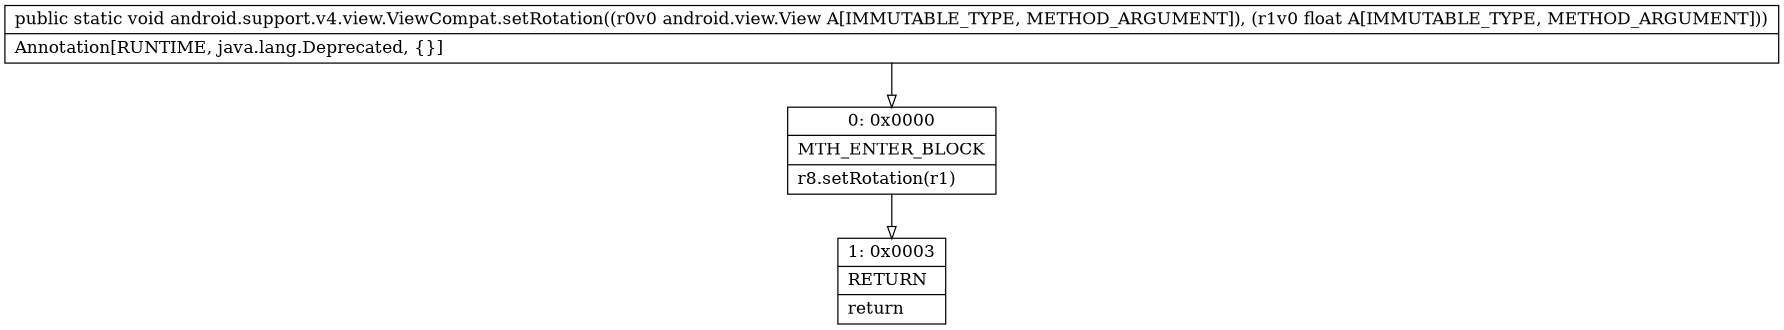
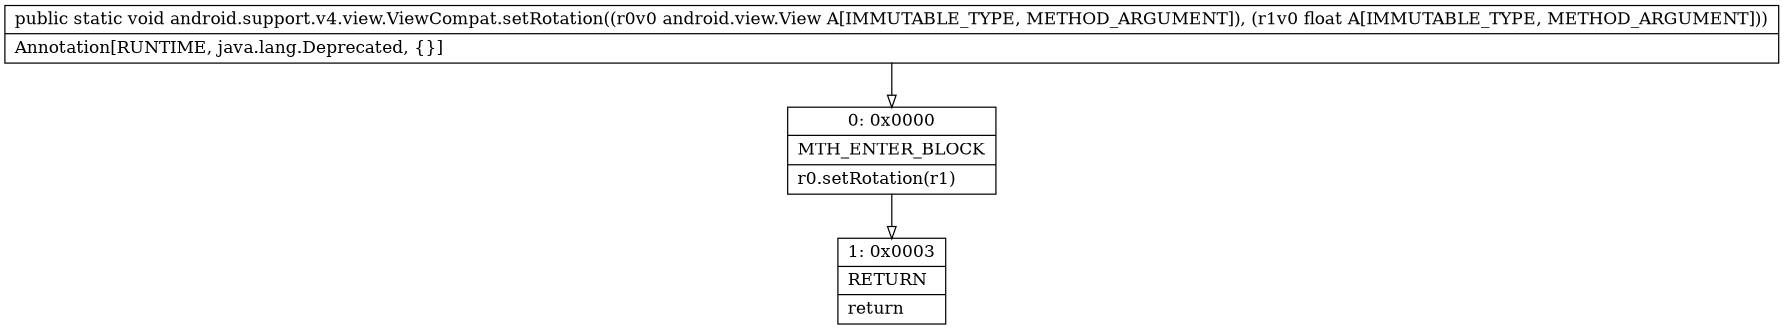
(877, 179) -> (877, 179)
